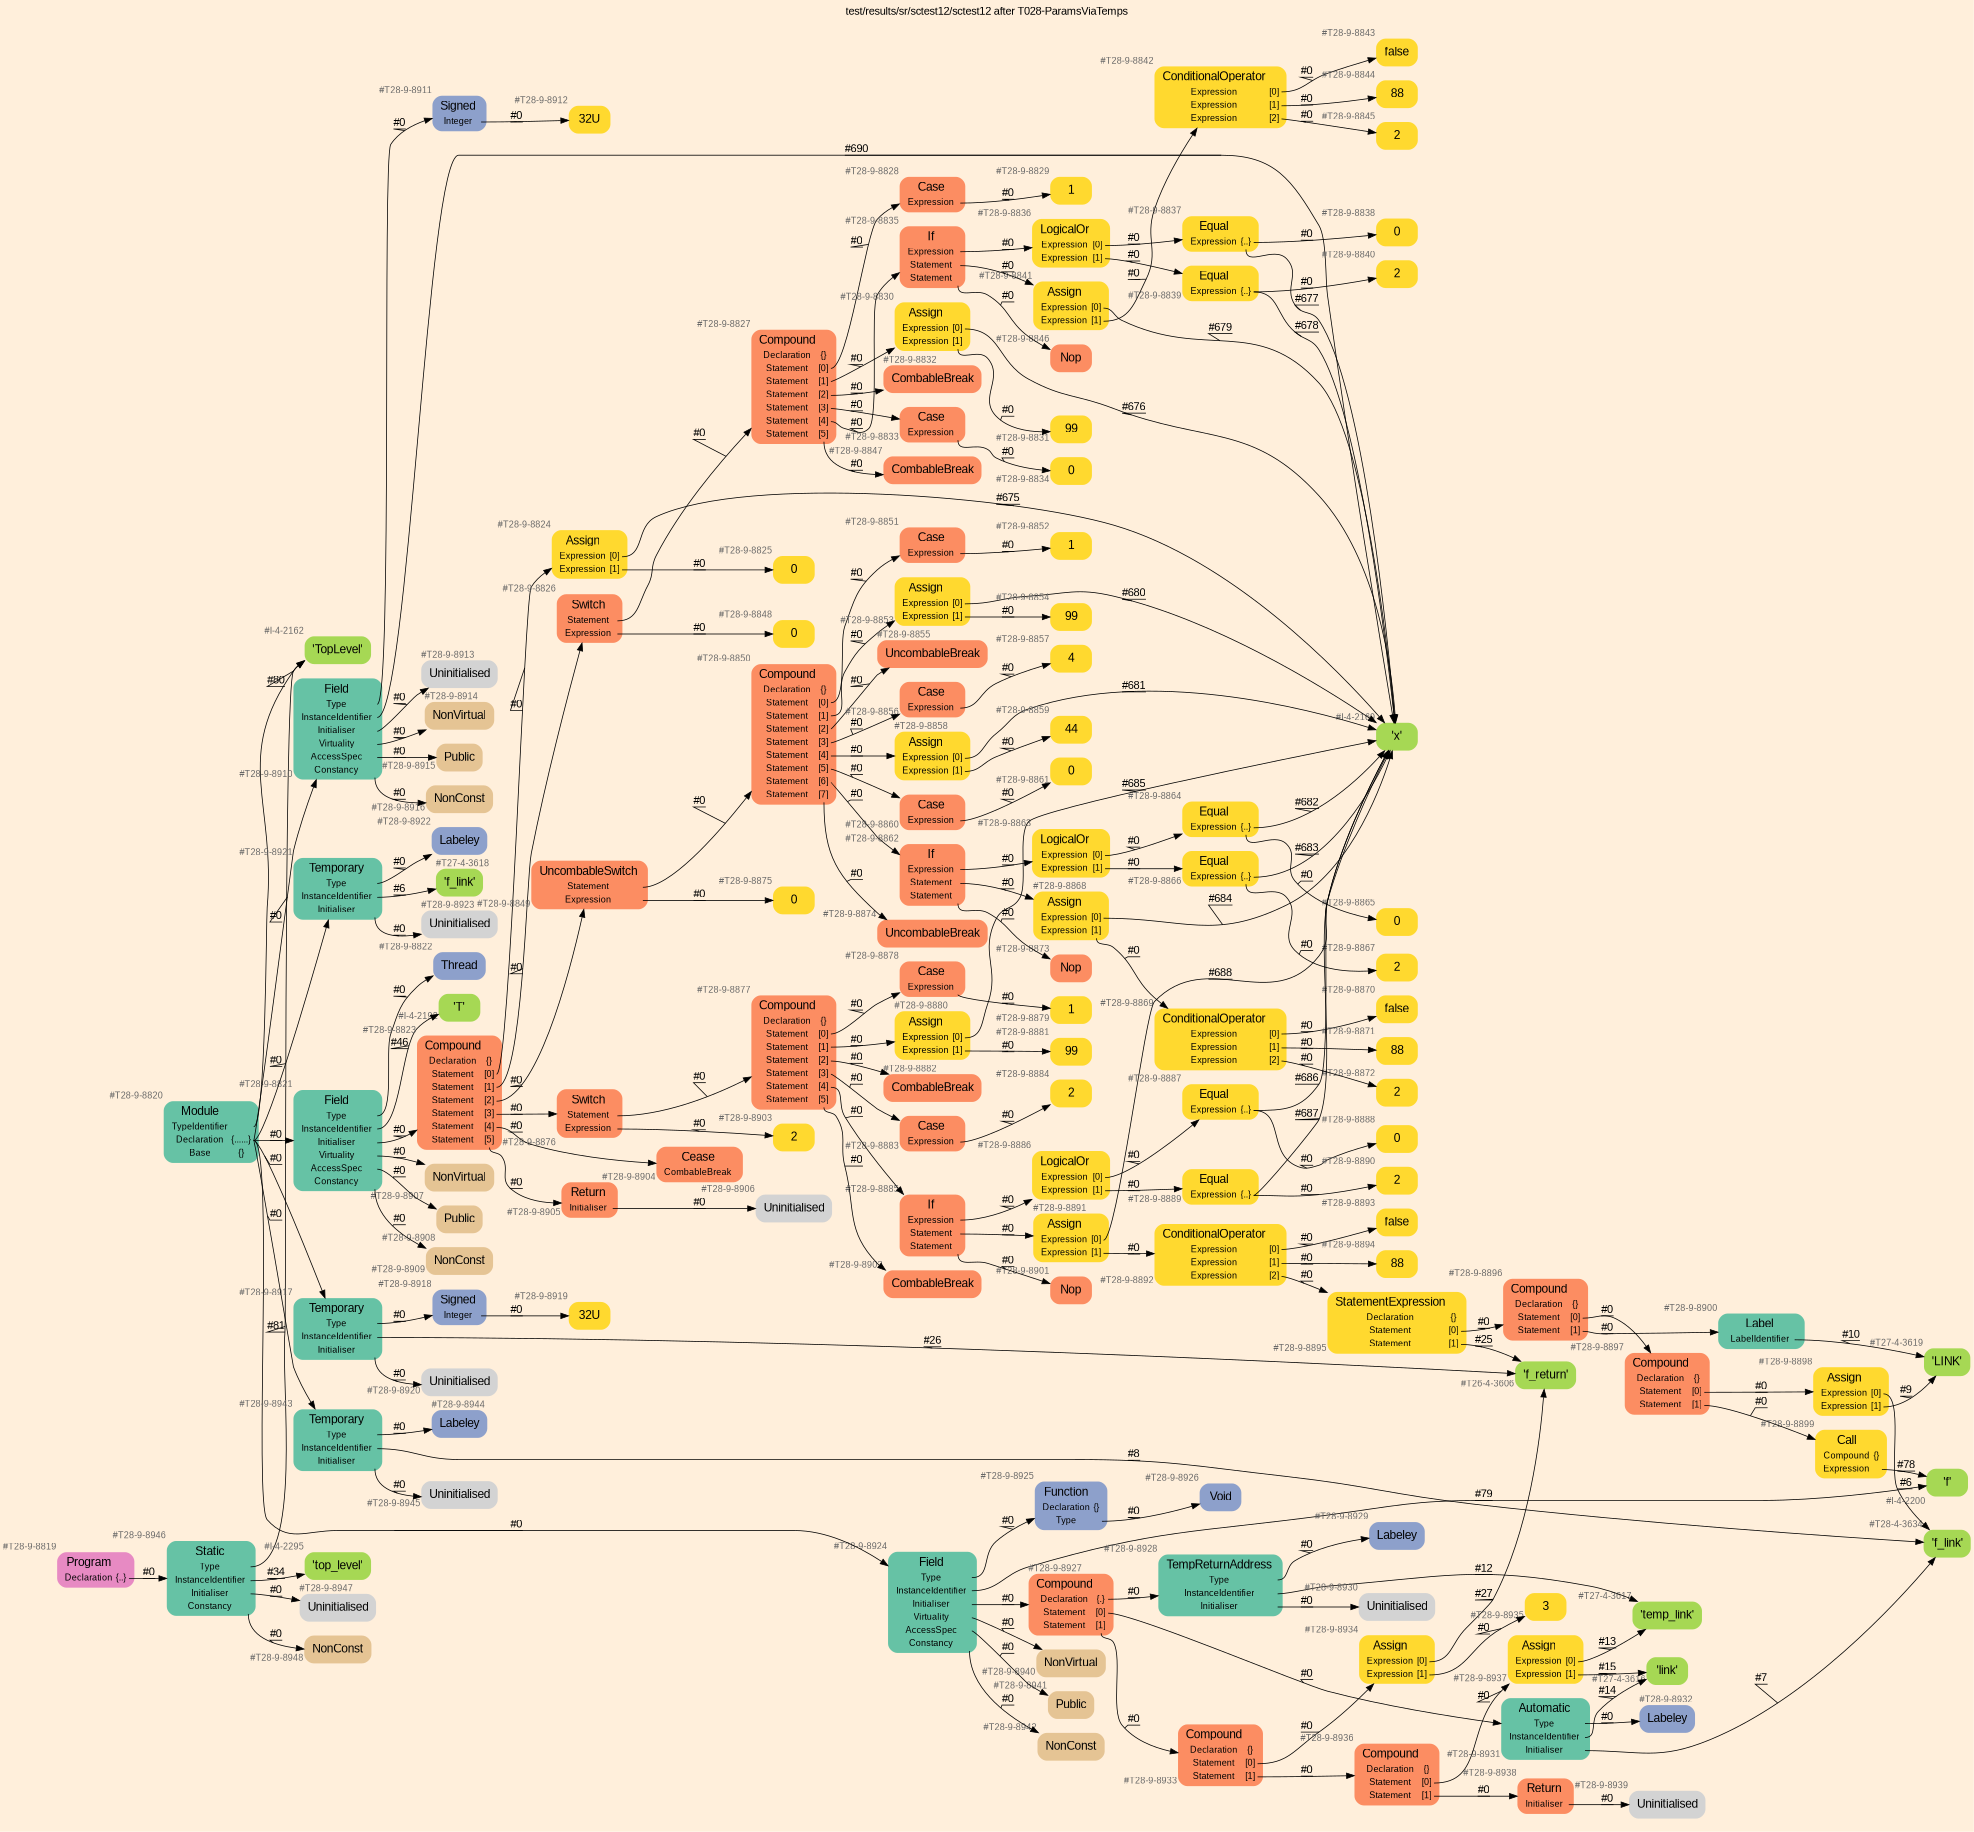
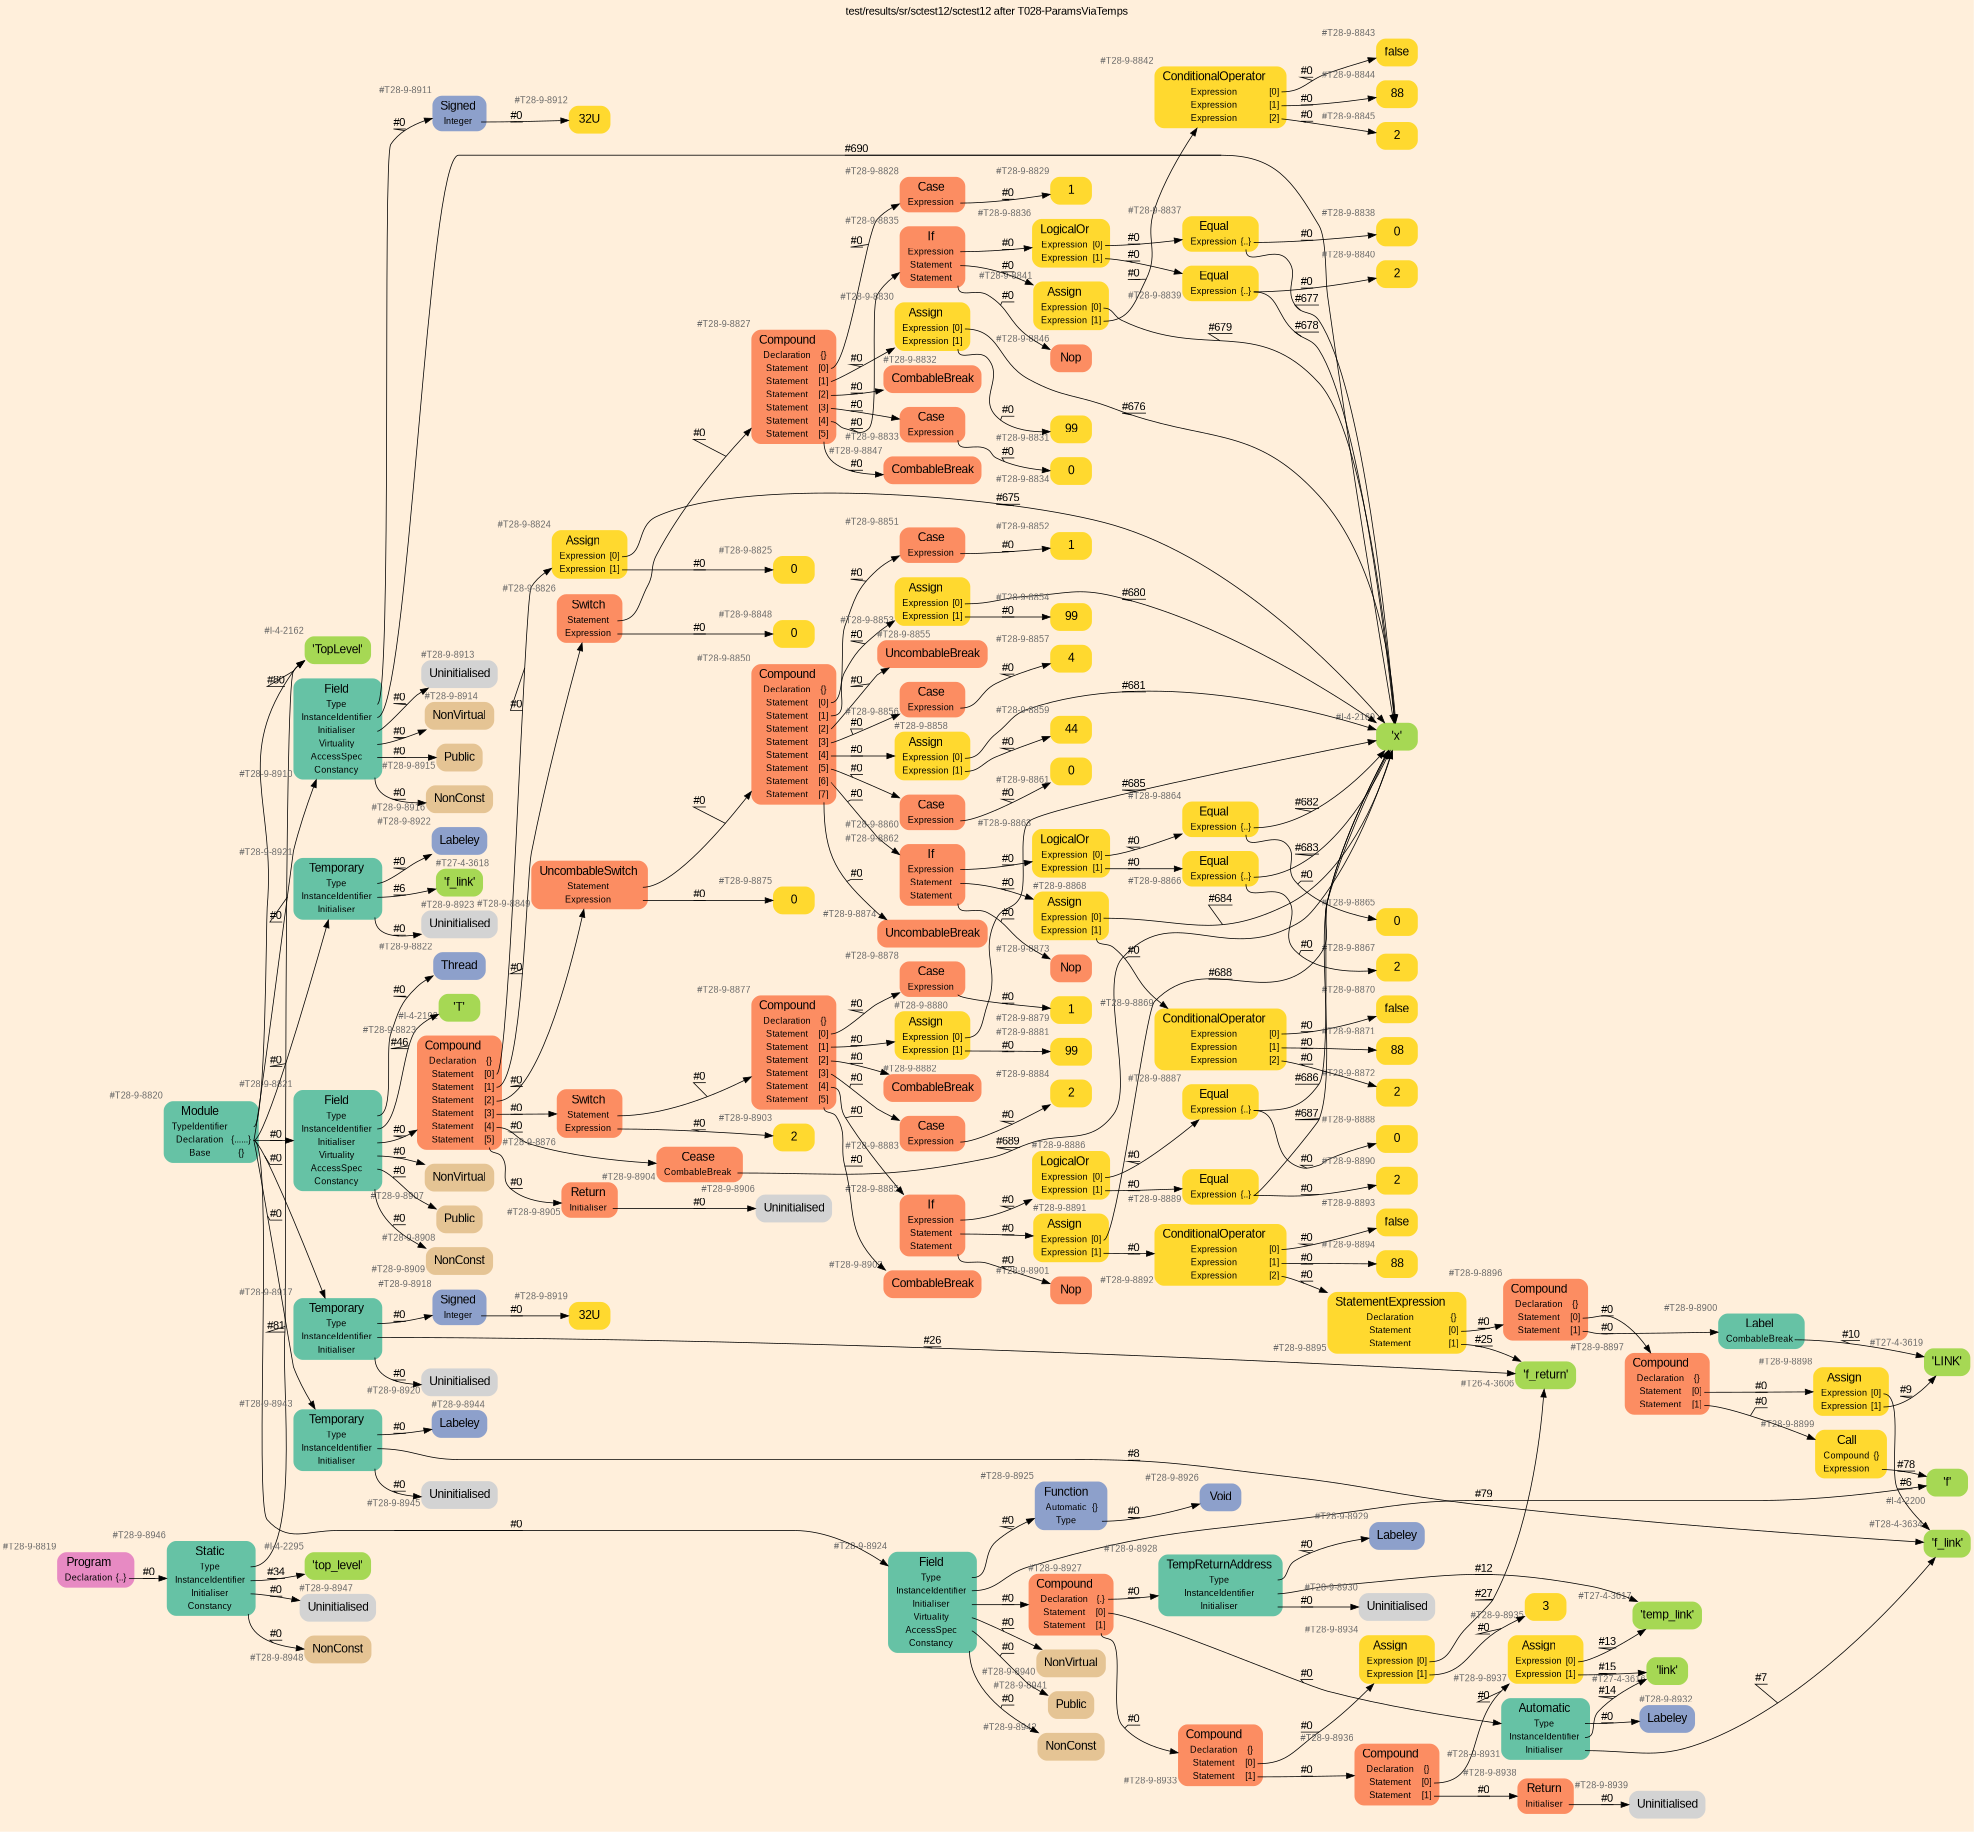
none -> (1118, 1041)
(1760, 1339) -> (1760, 1339)
(1066, 1507) -> (1066, 1507)
